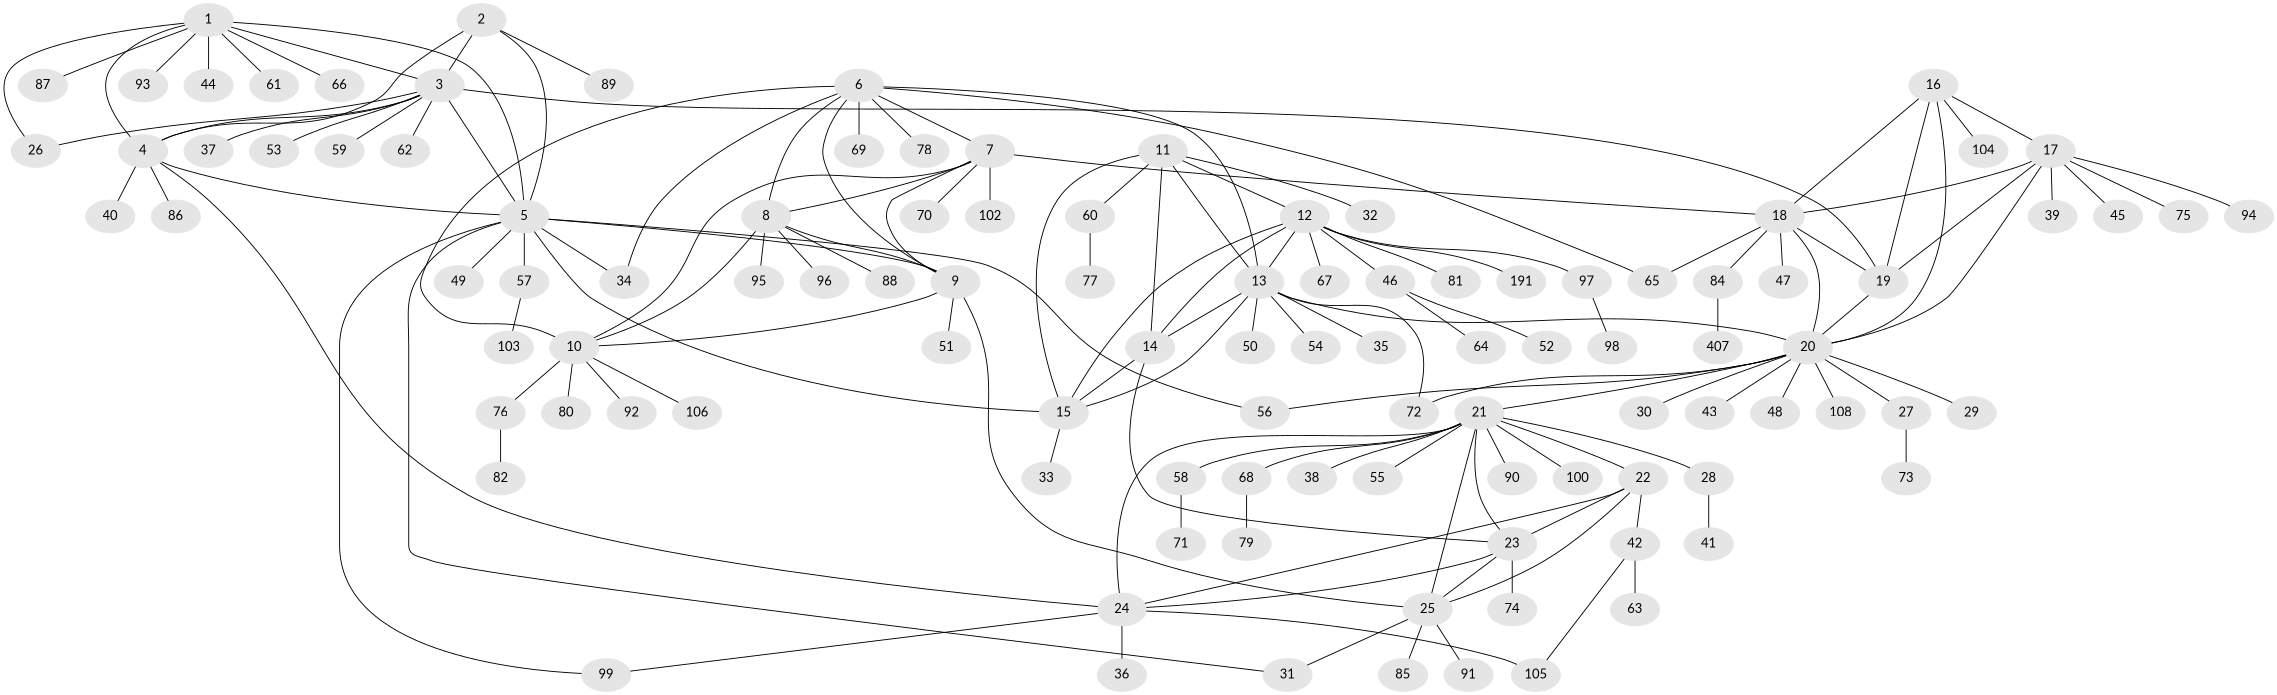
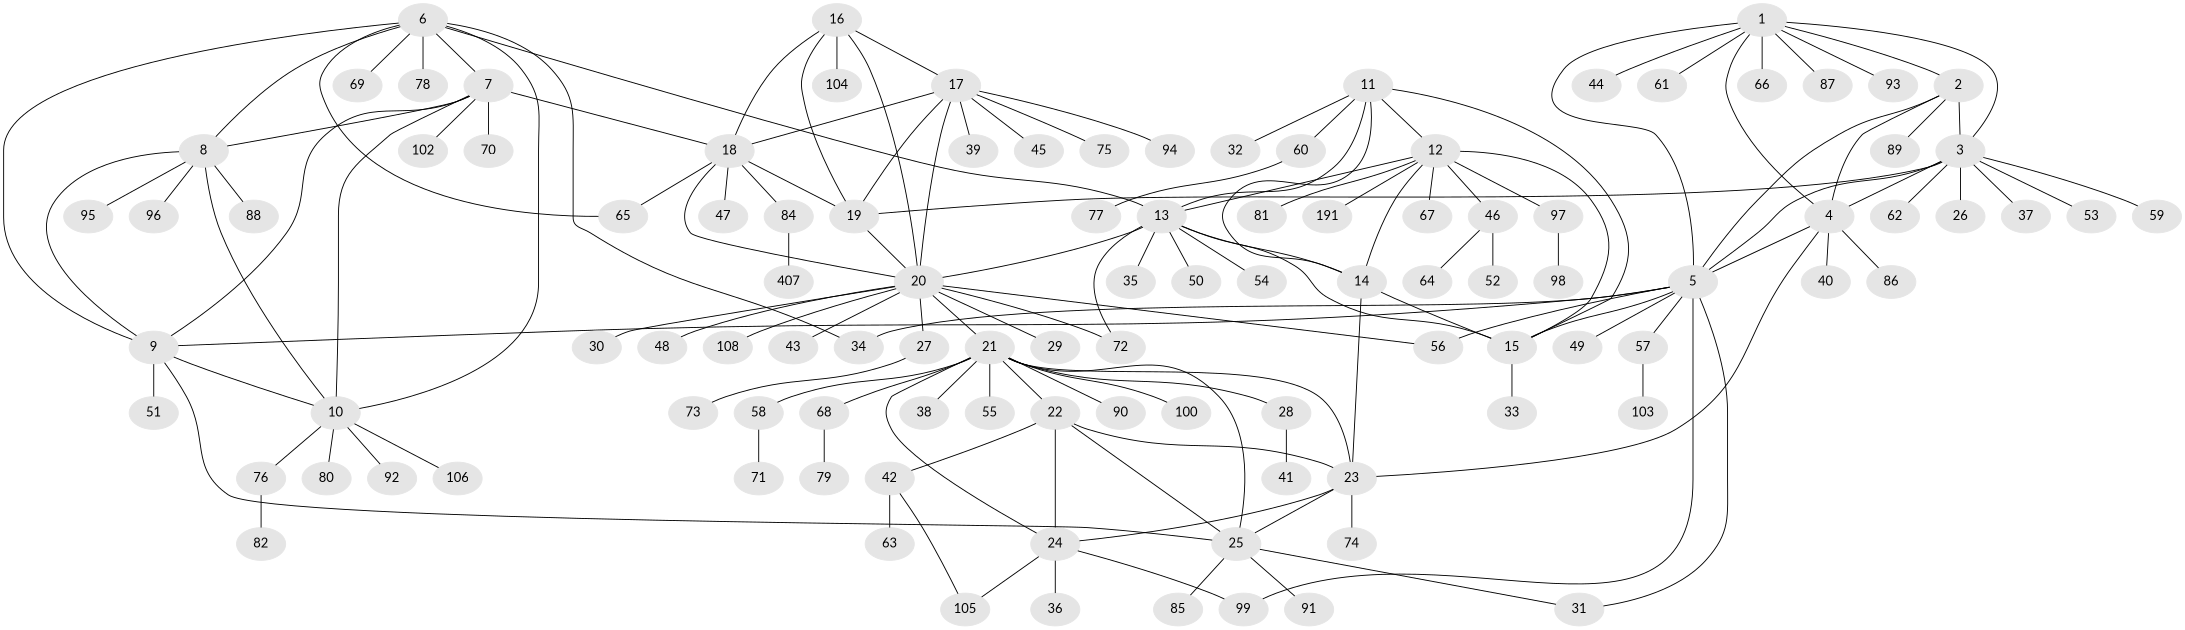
(58, 45) -> (1863, 48)
(554, 526) -> (1649, 441)
